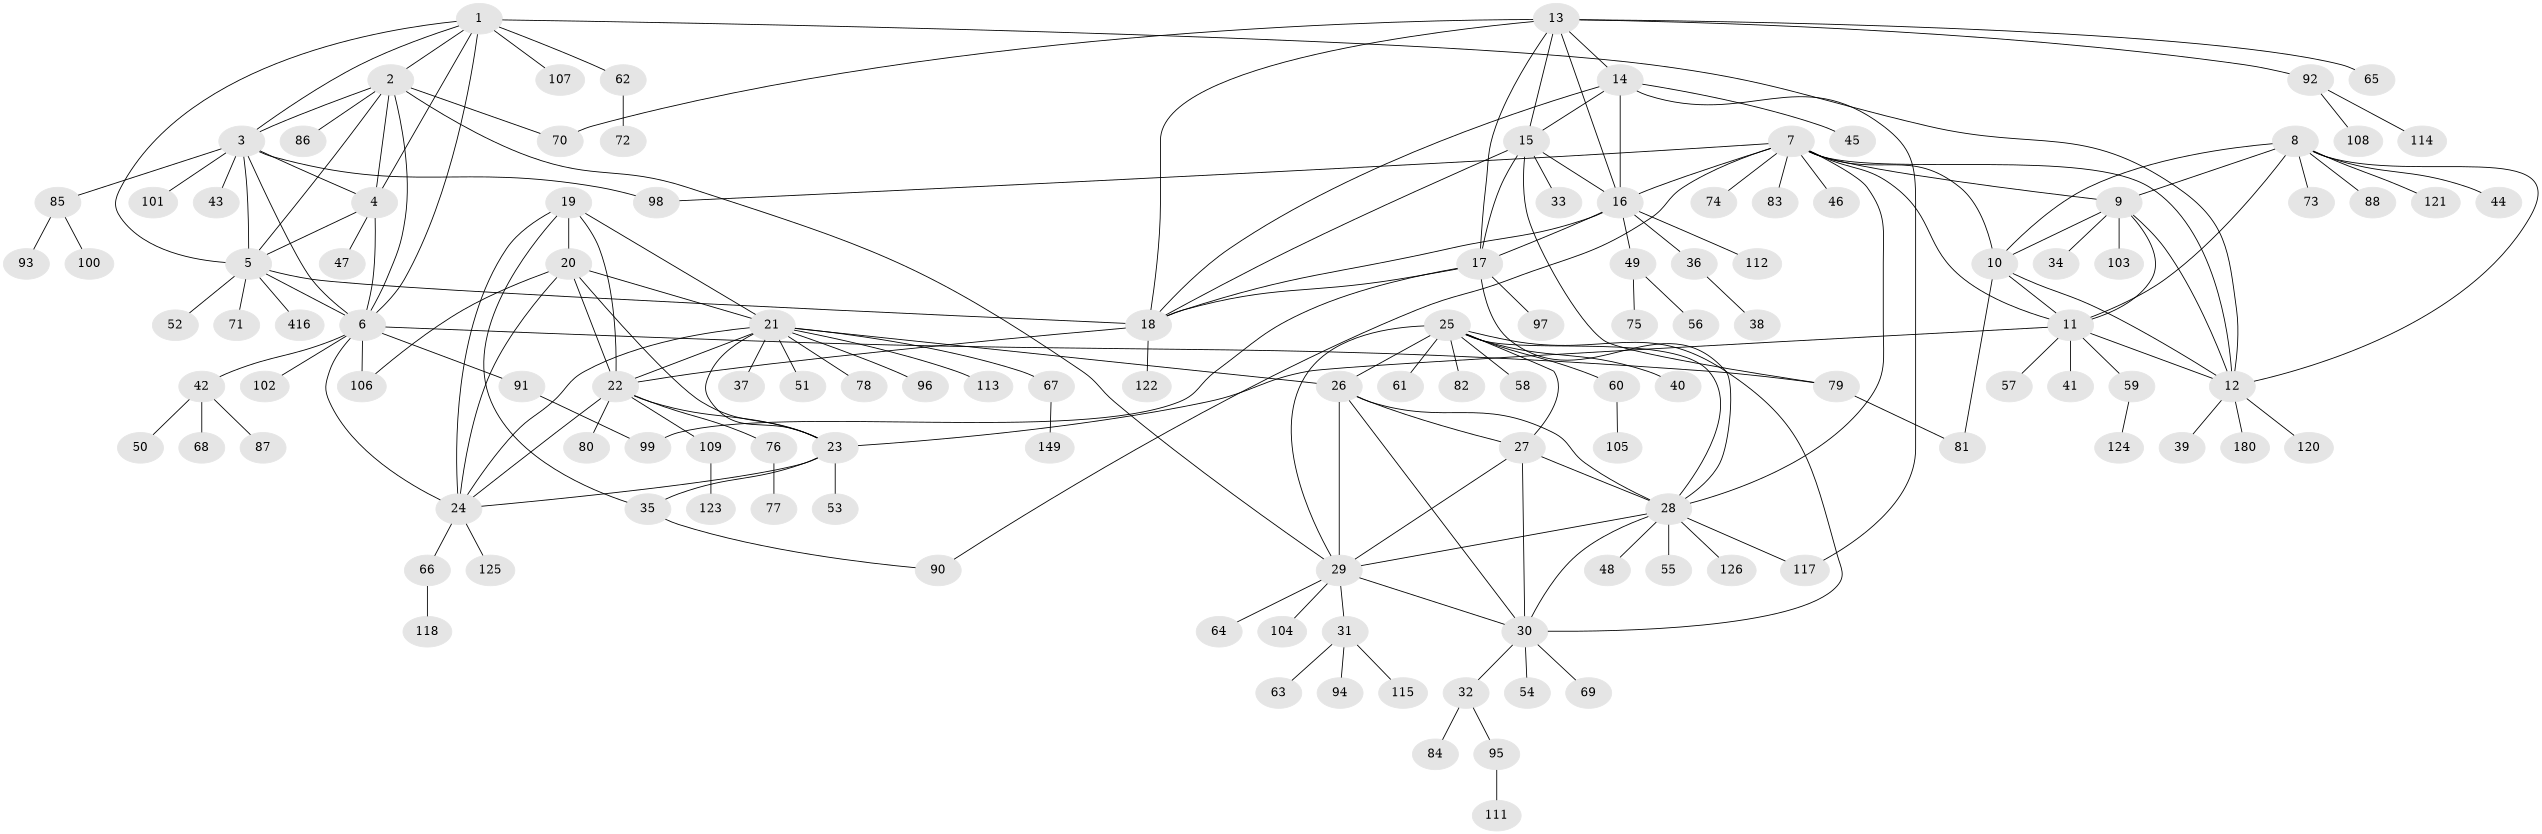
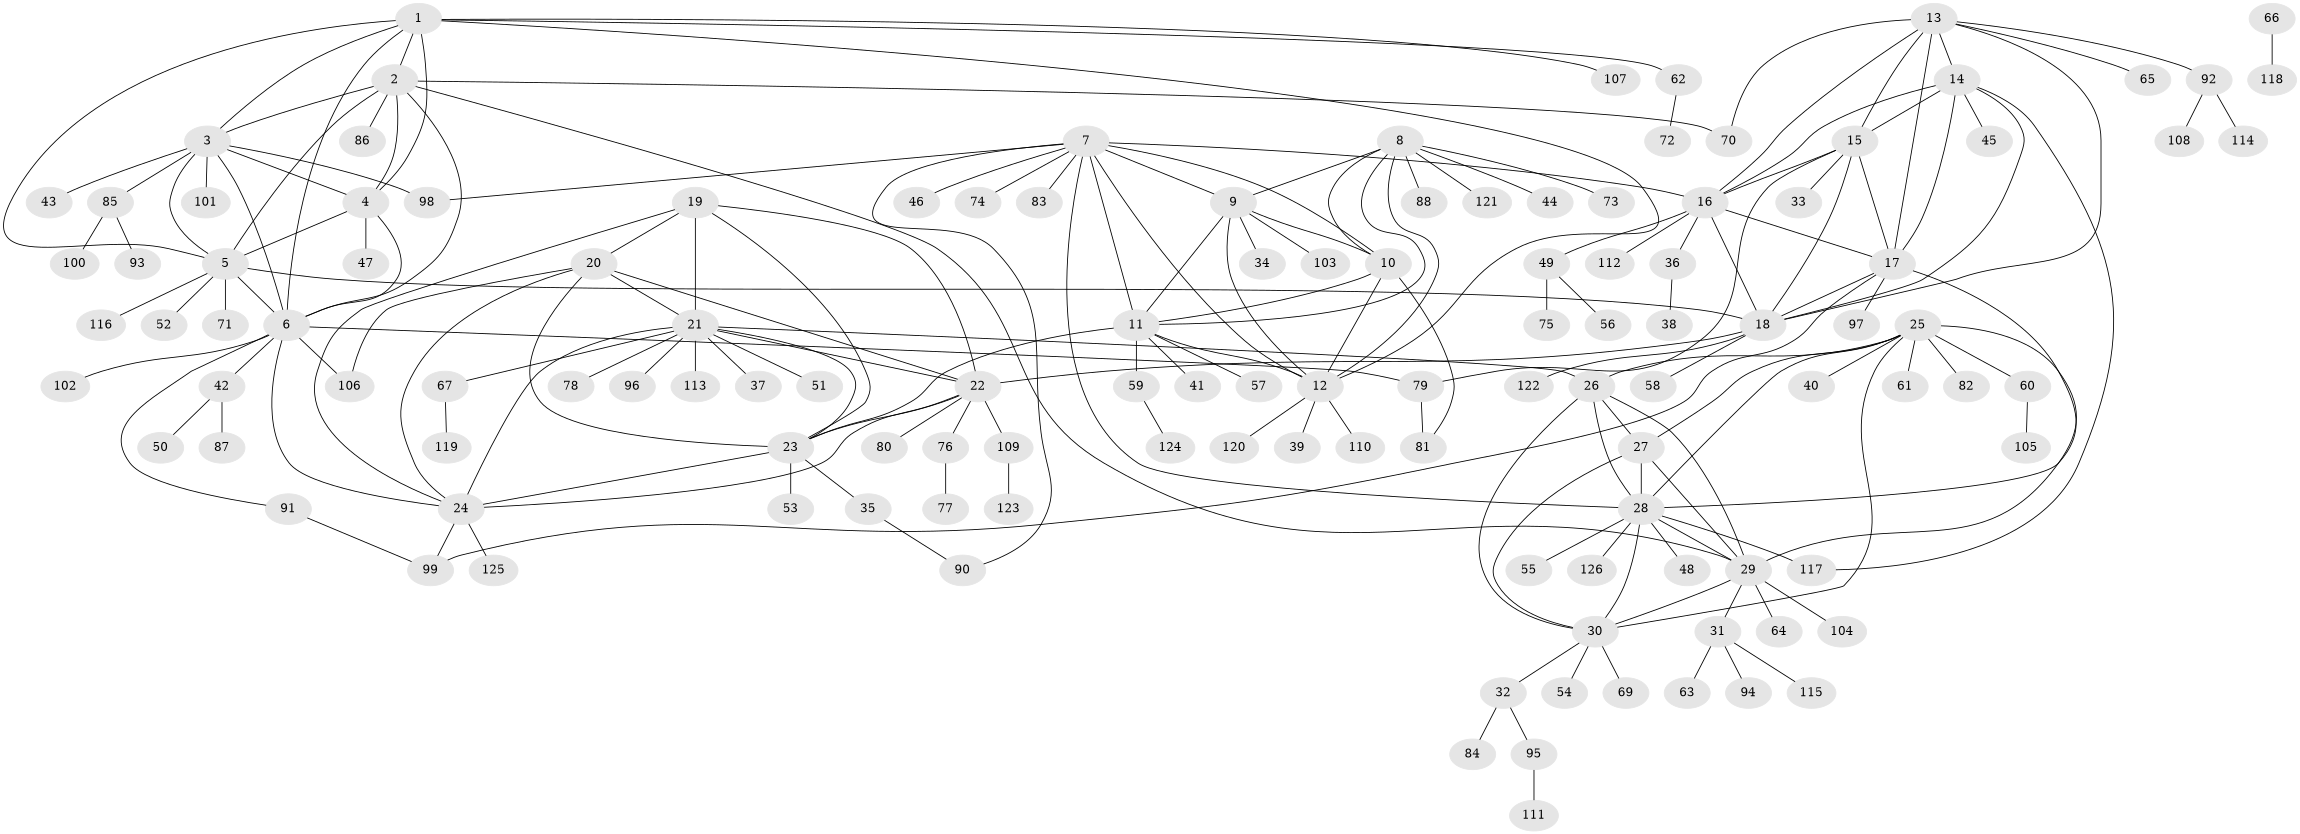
none -> (1937, 176)
(300, 325) -> (101, 325)
(1480, 352) -> (1717, 351)
(489, 395) -> (834, 319)
(202, 448) -> none
(1050, 448) -> (447, 448)
(2245, 448) -> (1360, 448)
(443, 540) -> (446, 540)
